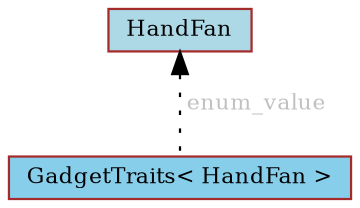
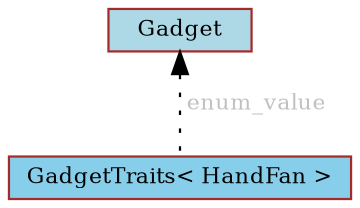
(180, 30) -> (180, 30)
